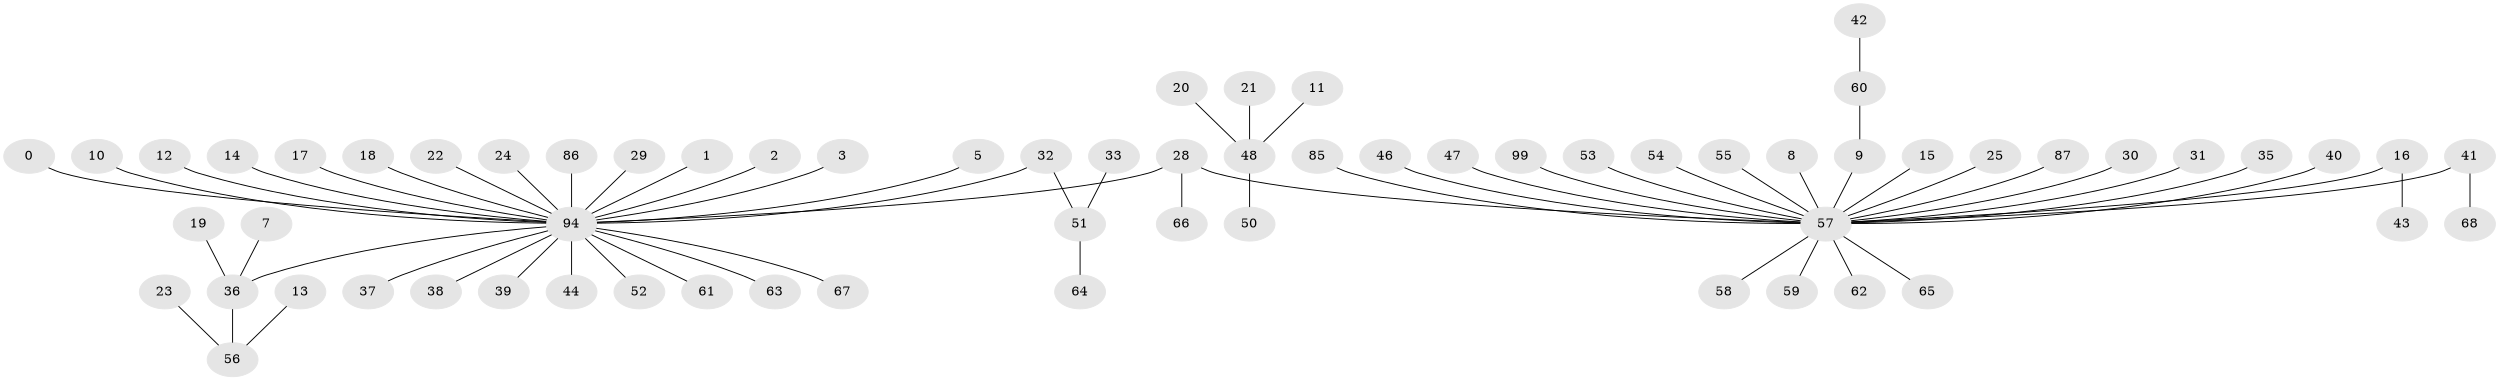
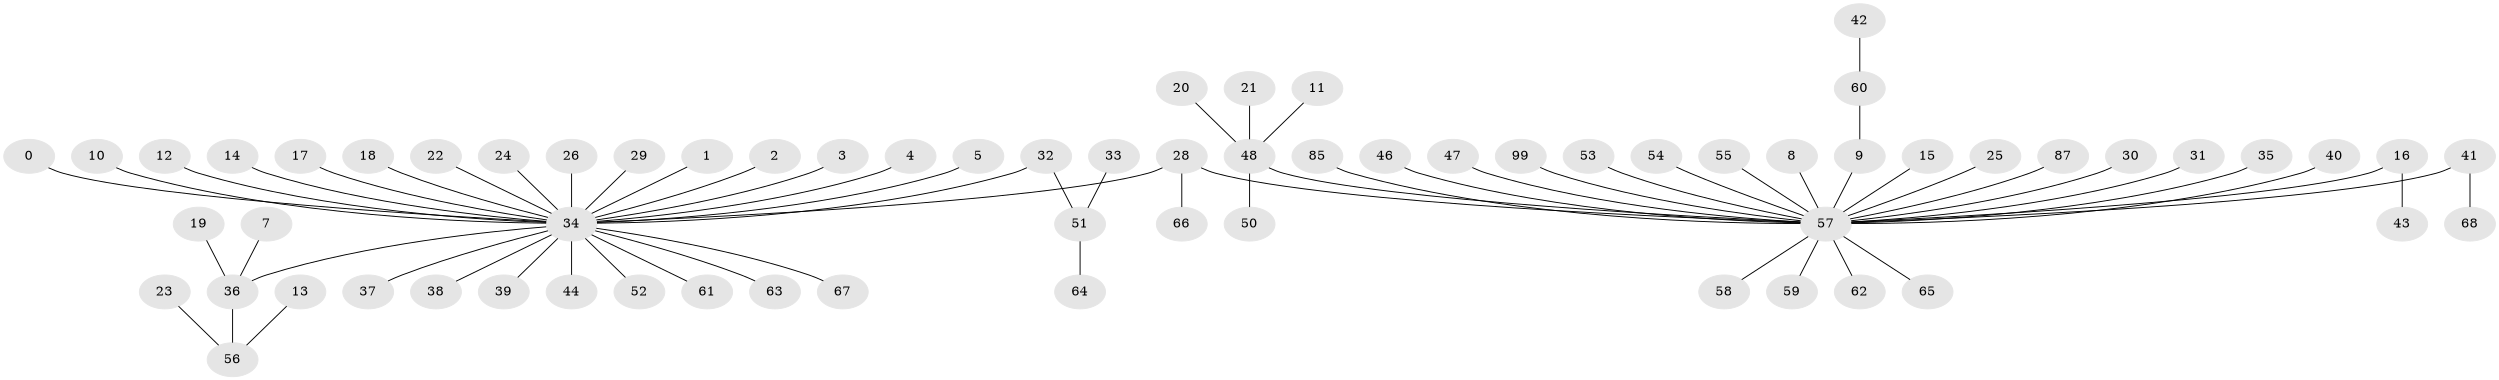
(572, 156) -> (572, 156)
none -> (911, 156)
none -> (1400, 192)
(572, 224) -> (572, 224)
